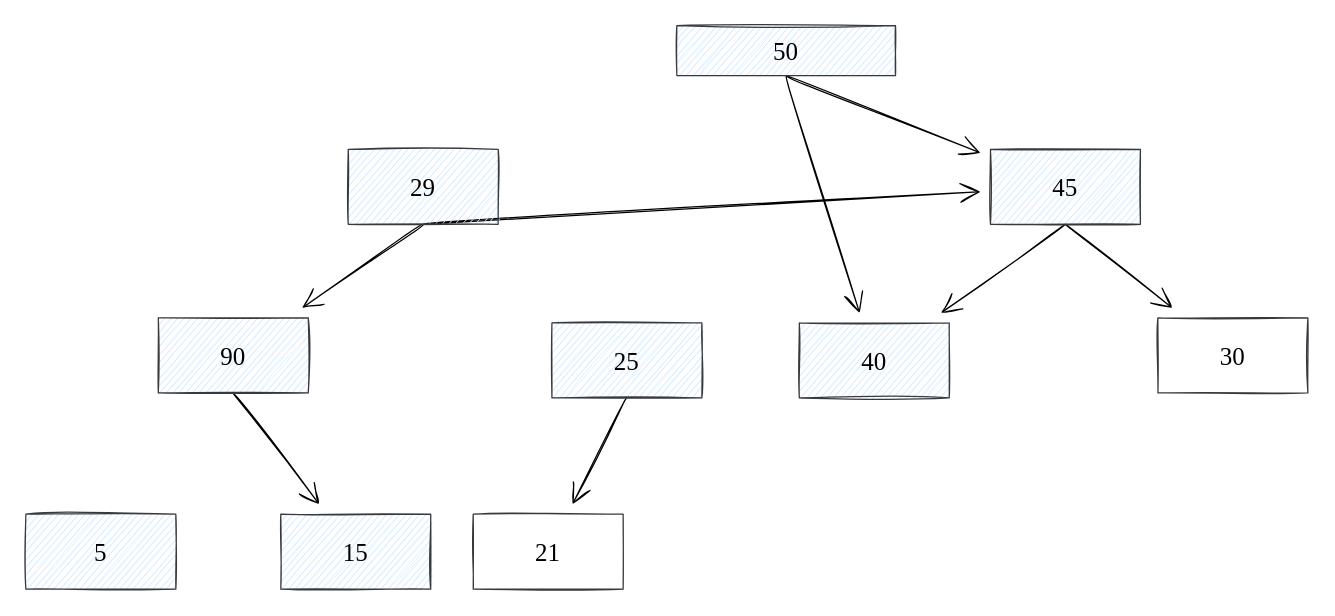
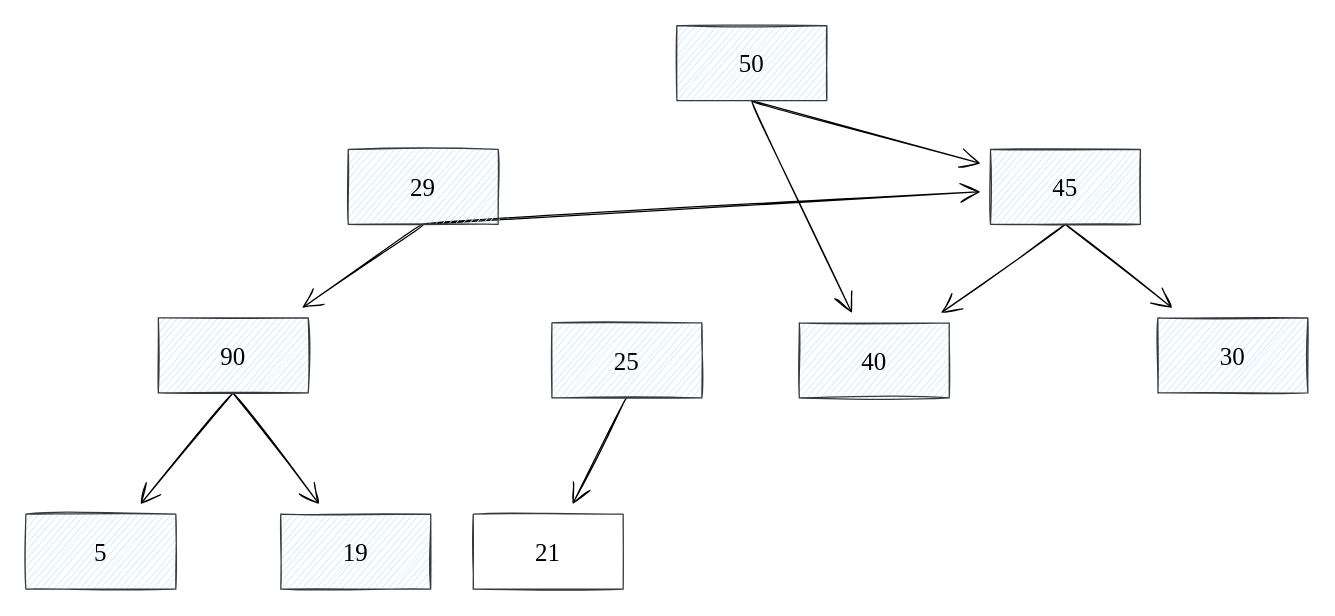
(786, 51) -> (752, 63)
(1233, 356) -> (1233, 356)
none -> (186, 450)
(356, 552) -> (356, 552)
